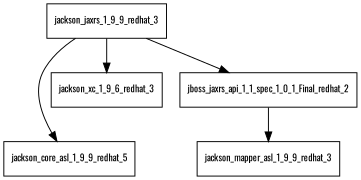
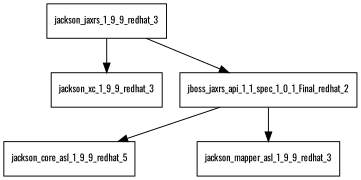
(40, 80) -> (174, 123)
(107, 90) -> (107, 90)
